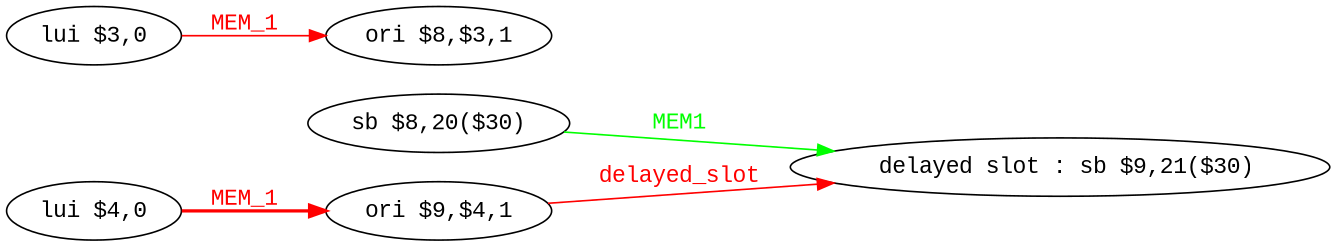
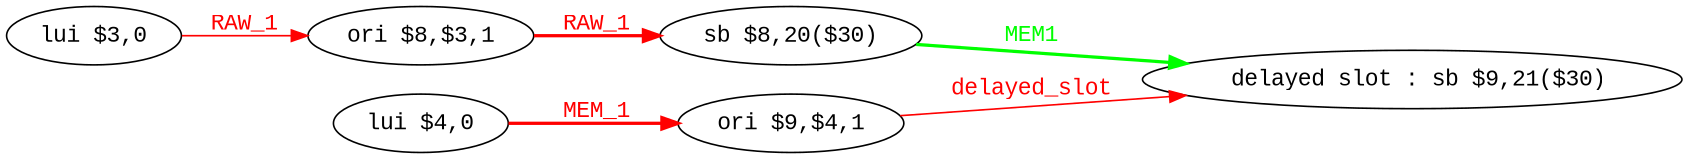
(245, 24) -> (245, 24)
none -> (589, 36)
(691, 141) -> (1043, 53)
